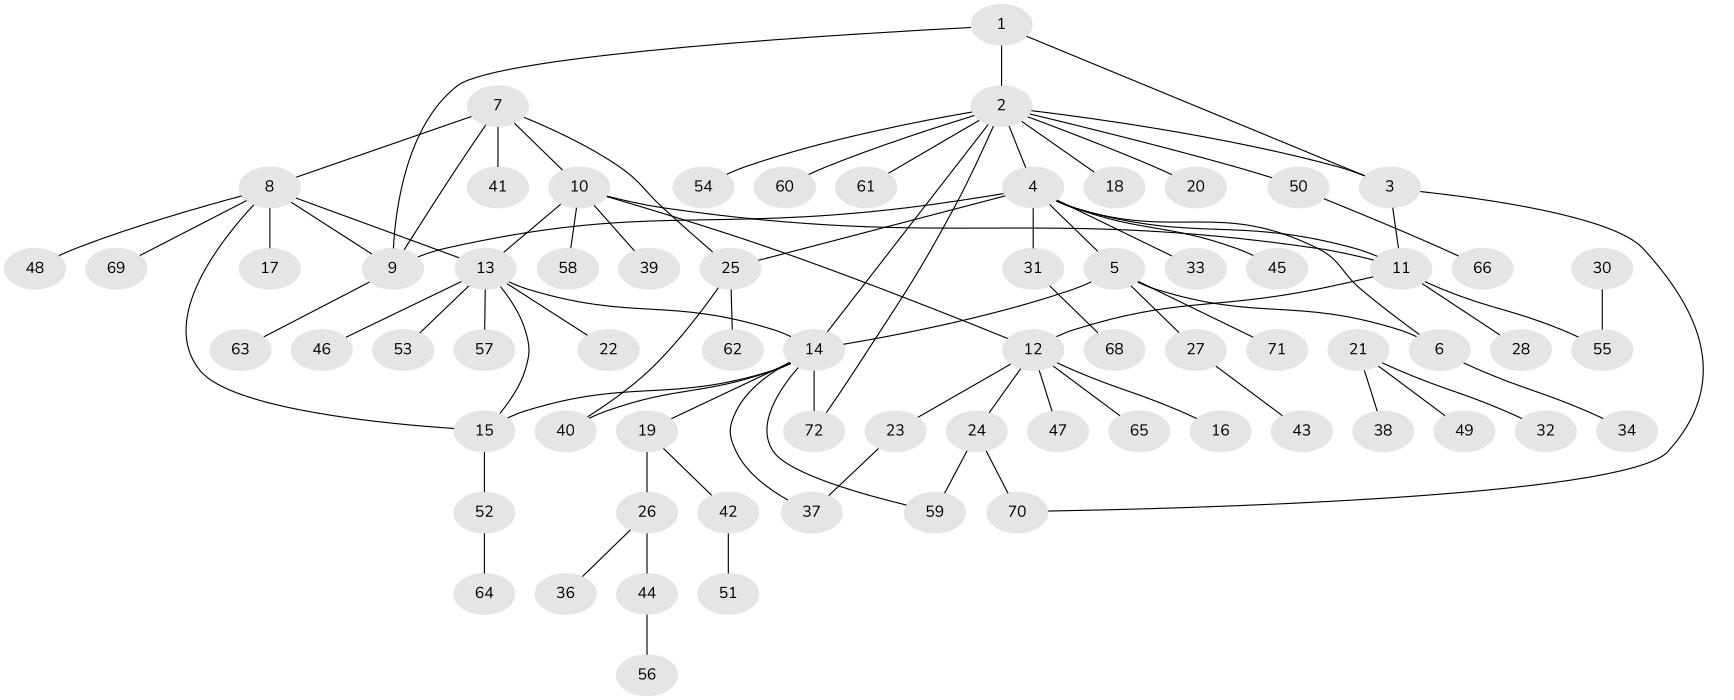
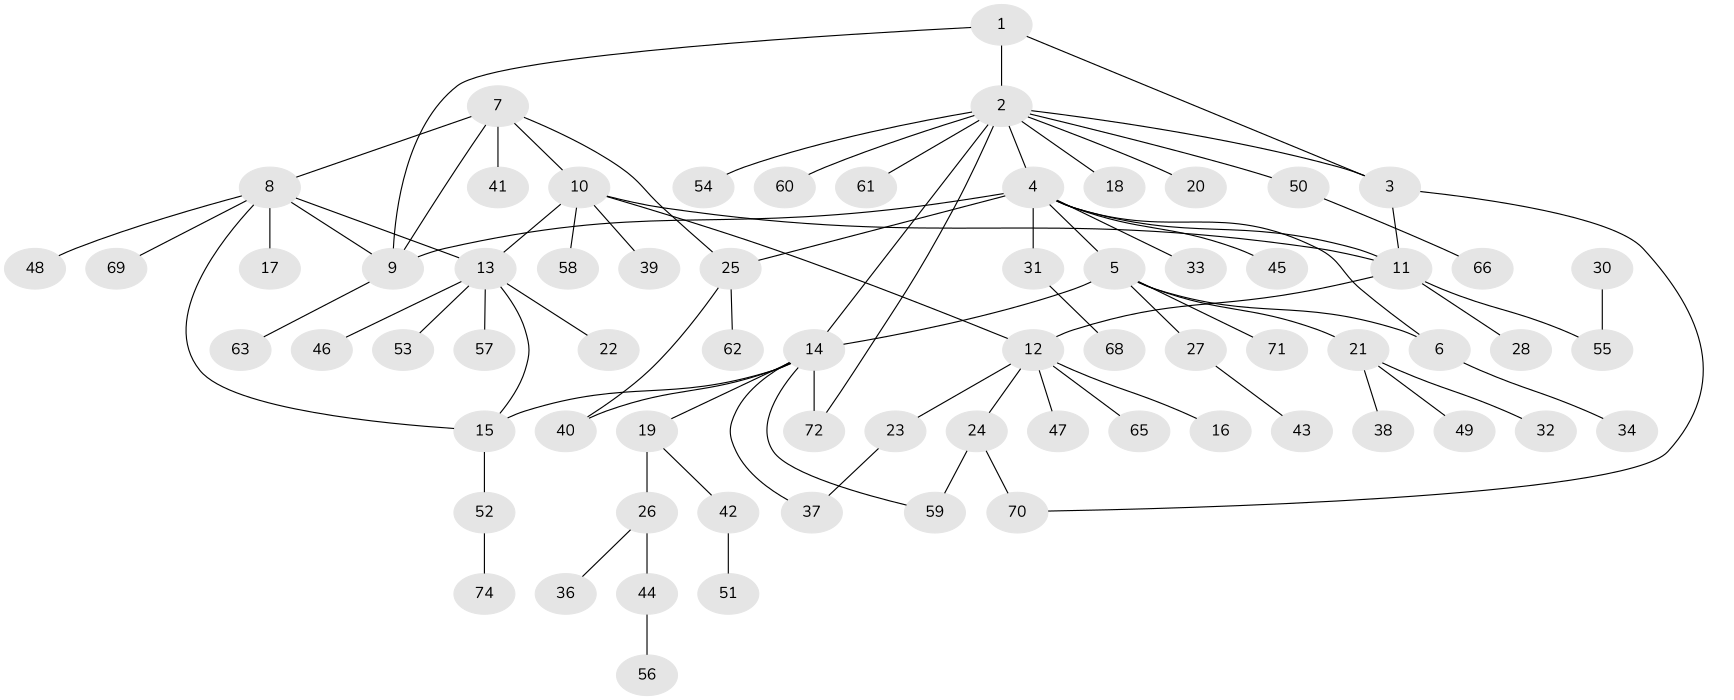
(650, 309) -> none
none -> (1272, 316)
(484, 594) -> (484, 594)
